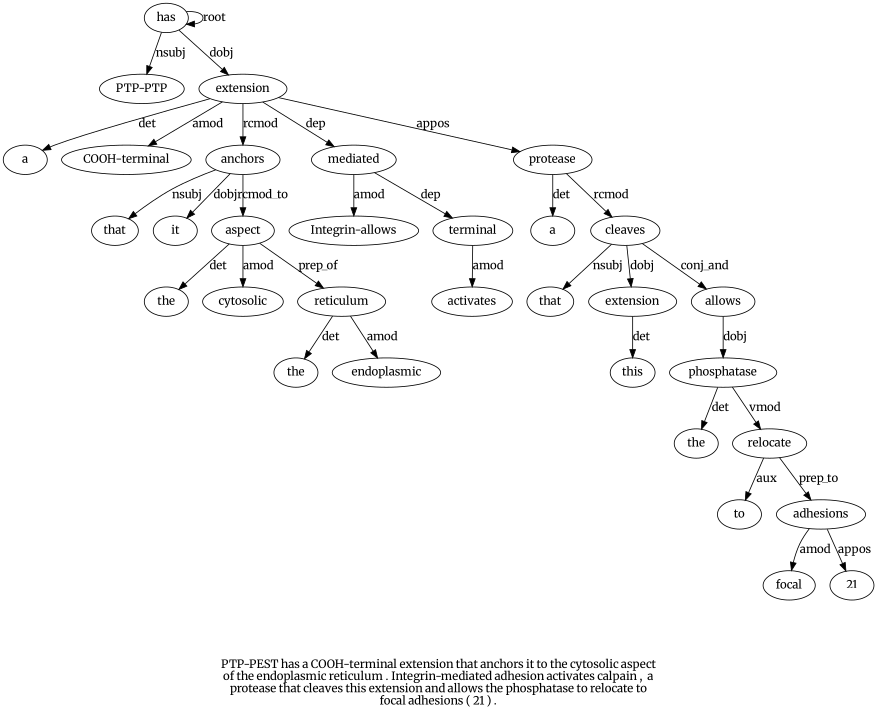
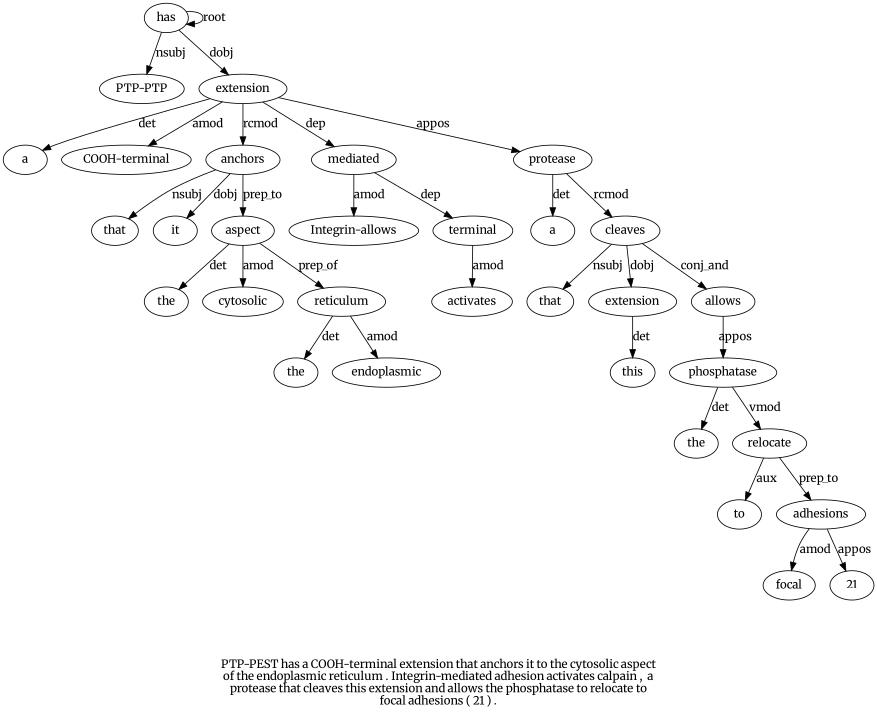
(263, 195) -> (263, 195)
(735, 337) -> (735, 337)
